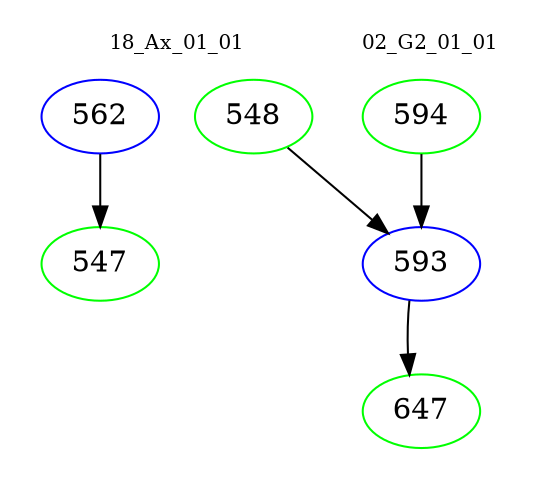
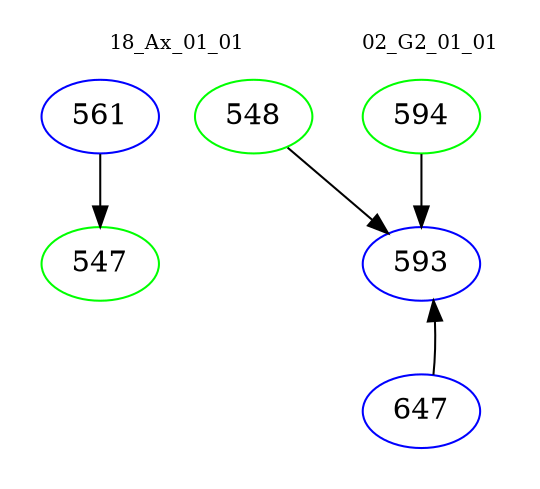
(100, 117) -> (100, 117)
(408, 327) -> (435, 348)
(421, 411) -> (421, 411)
